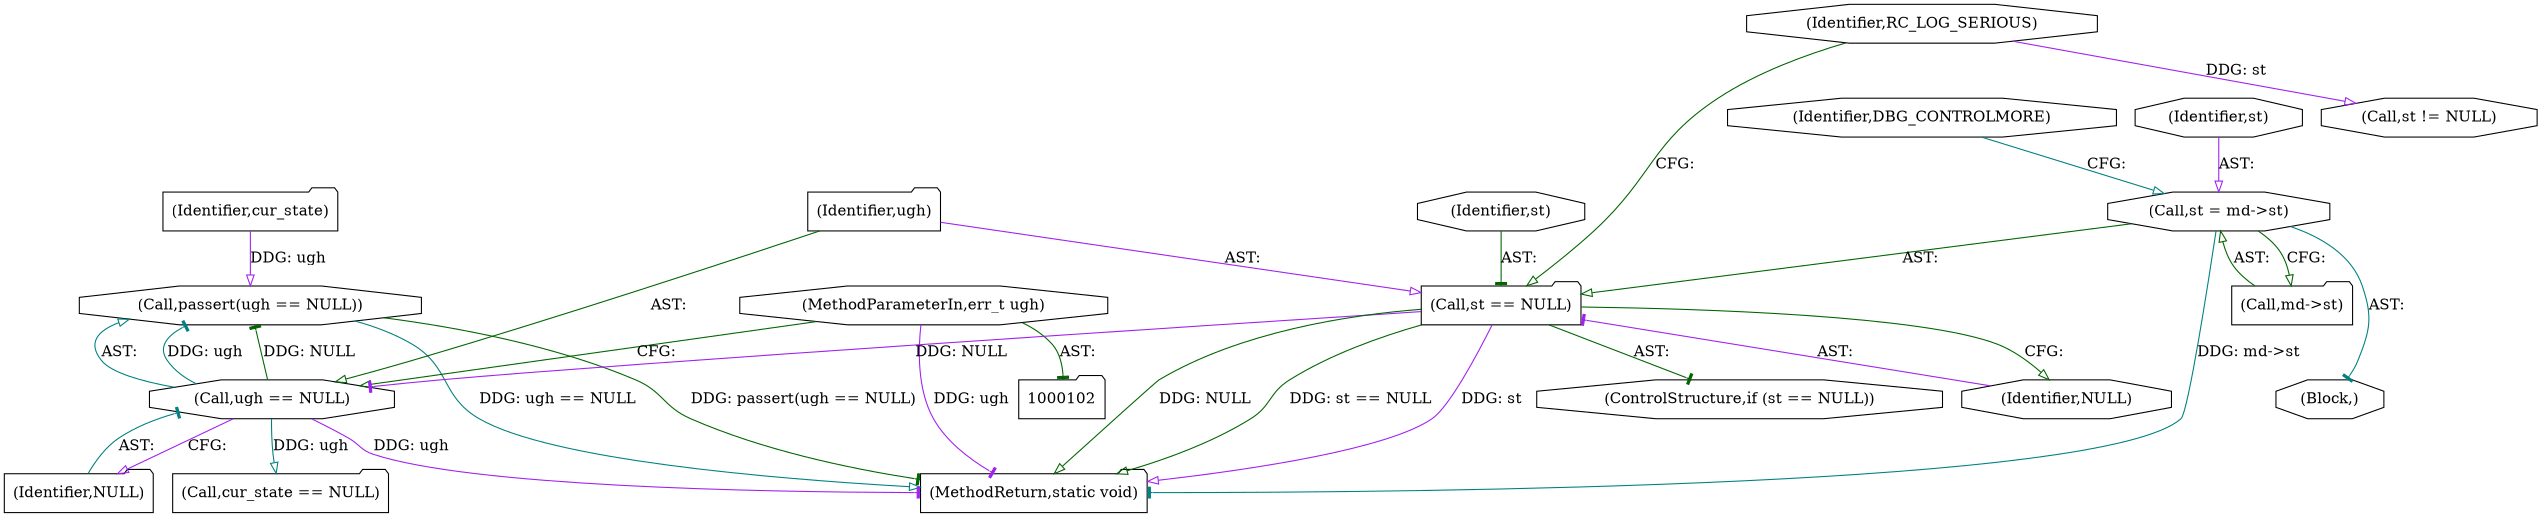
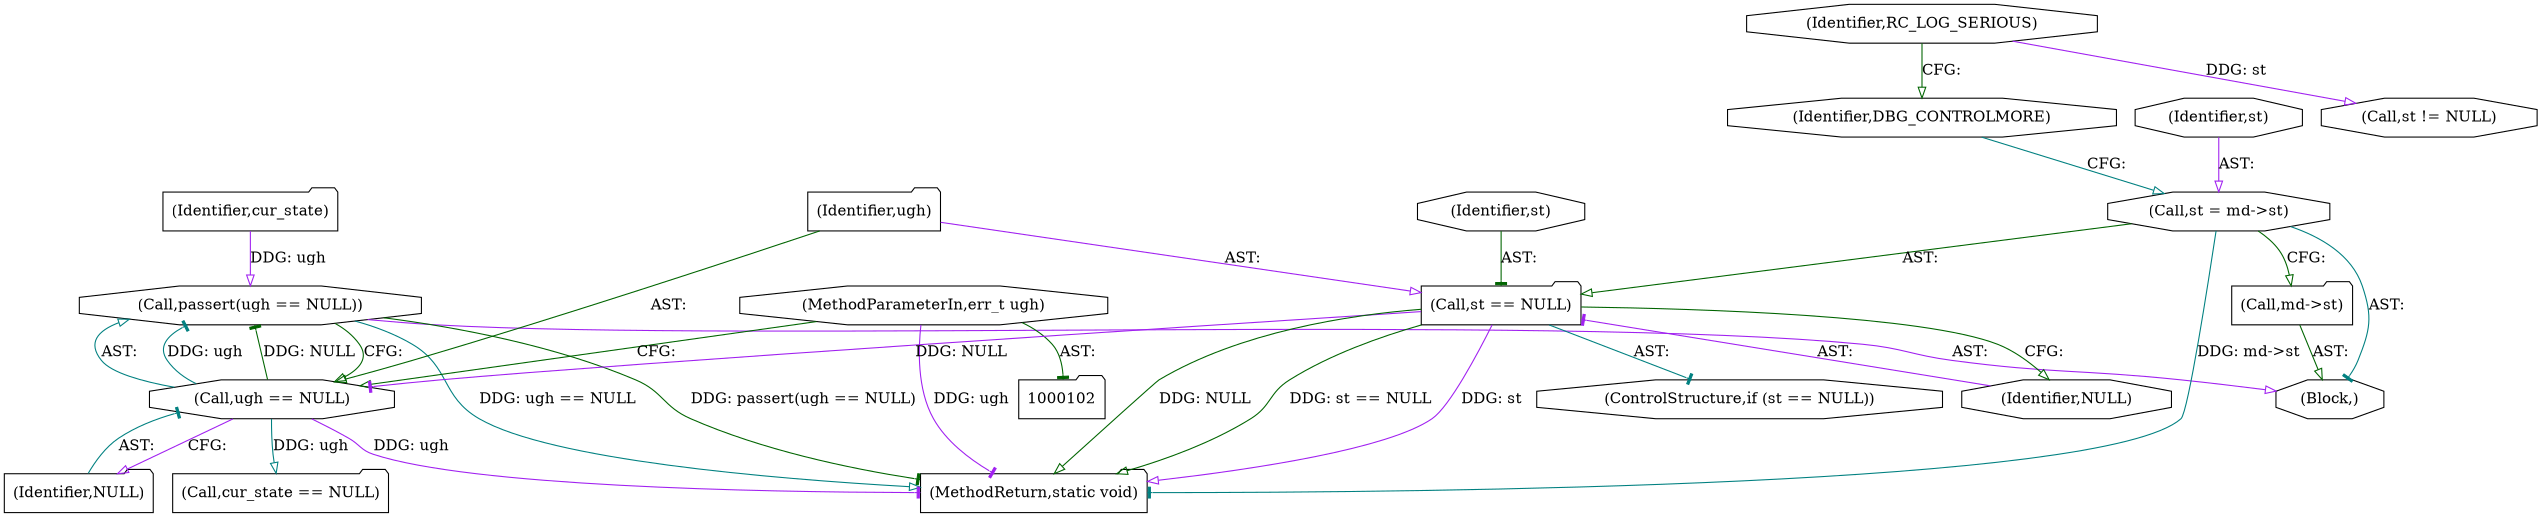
(1673, 136) -> (1922, 65)
(2234, 267) -> (2309, 347)
none -> (1365, 329)
none -> (362, 349)
(1618, 351) -> (1618, 351)
